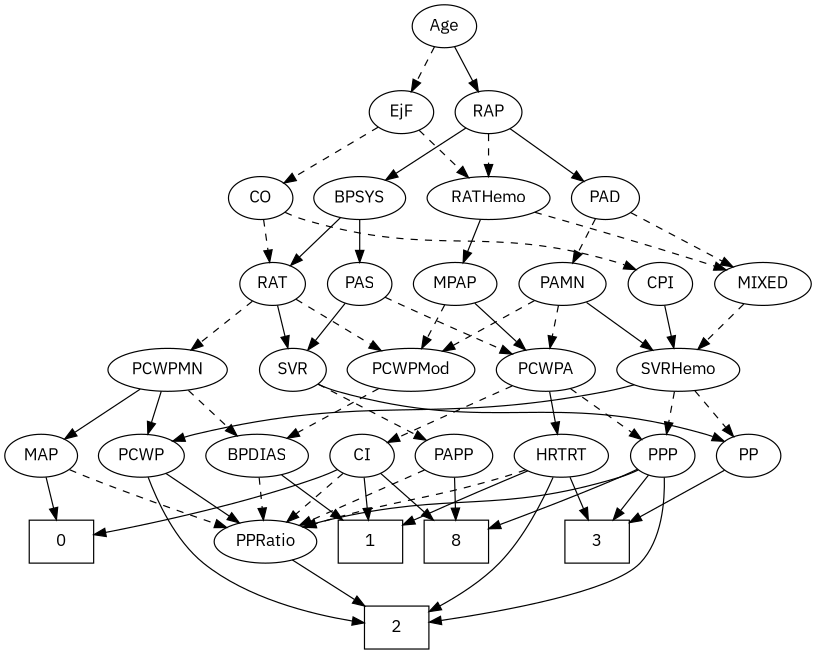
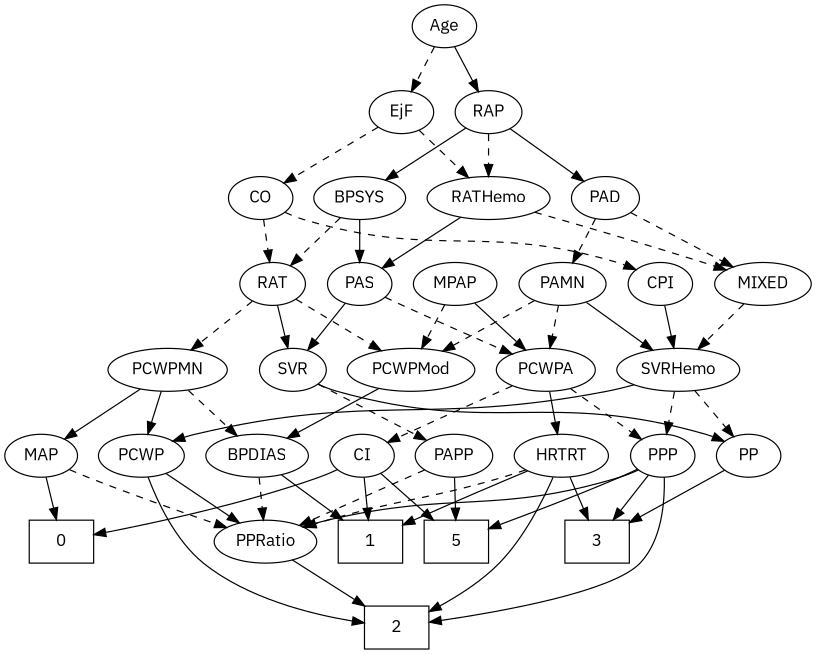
(475, 234) -> (437, 233)
(320, 237) -> (320, 237)
(318, 421) -> (318, 421)
(320, 494) -> none
(456, 542) -> (456, 542)
